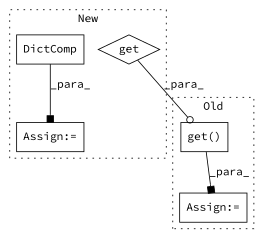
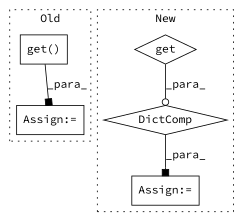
(50, 49) -> (165, 120)
(160, 86) -> (165, 81)
